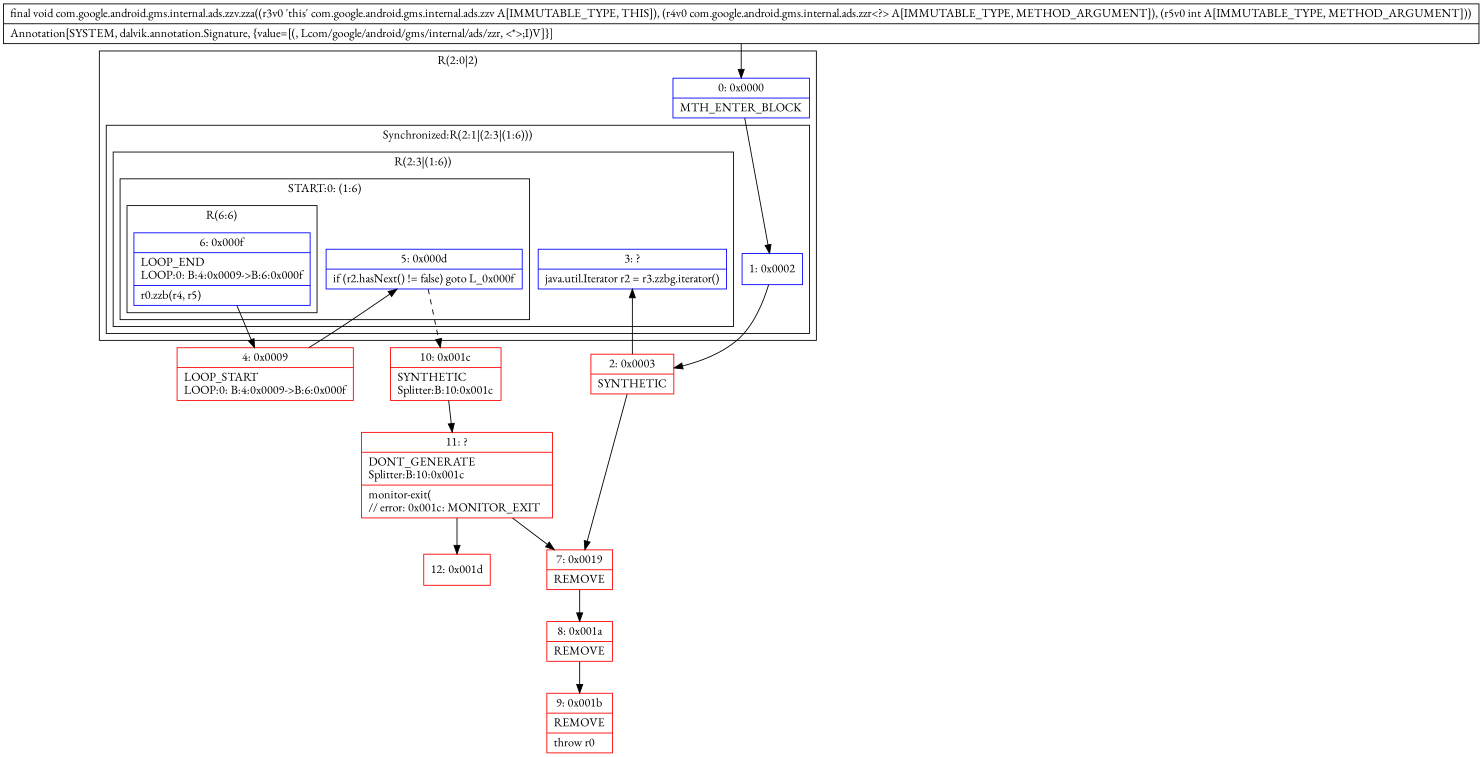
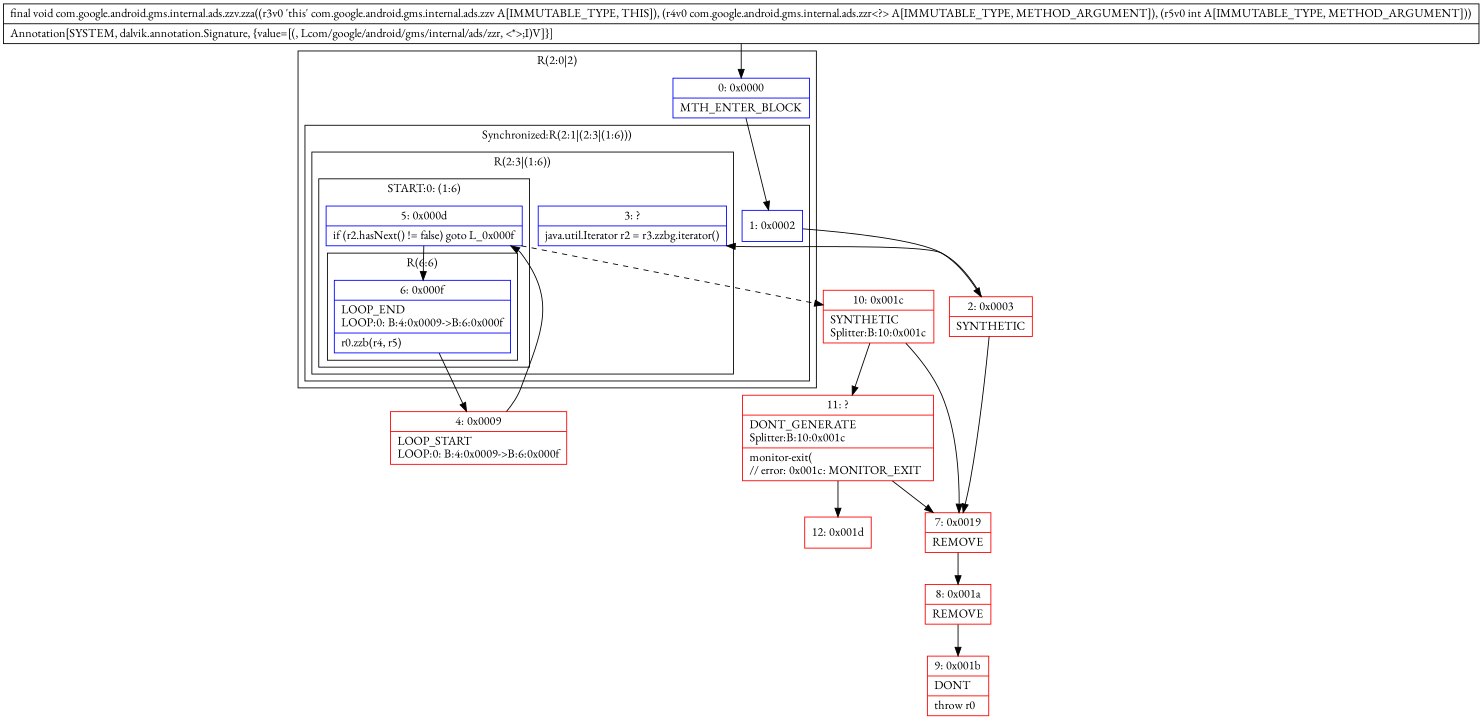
none -> (424, 259)
none -> (949, 418)
(580, 723) -> (953, 685)
